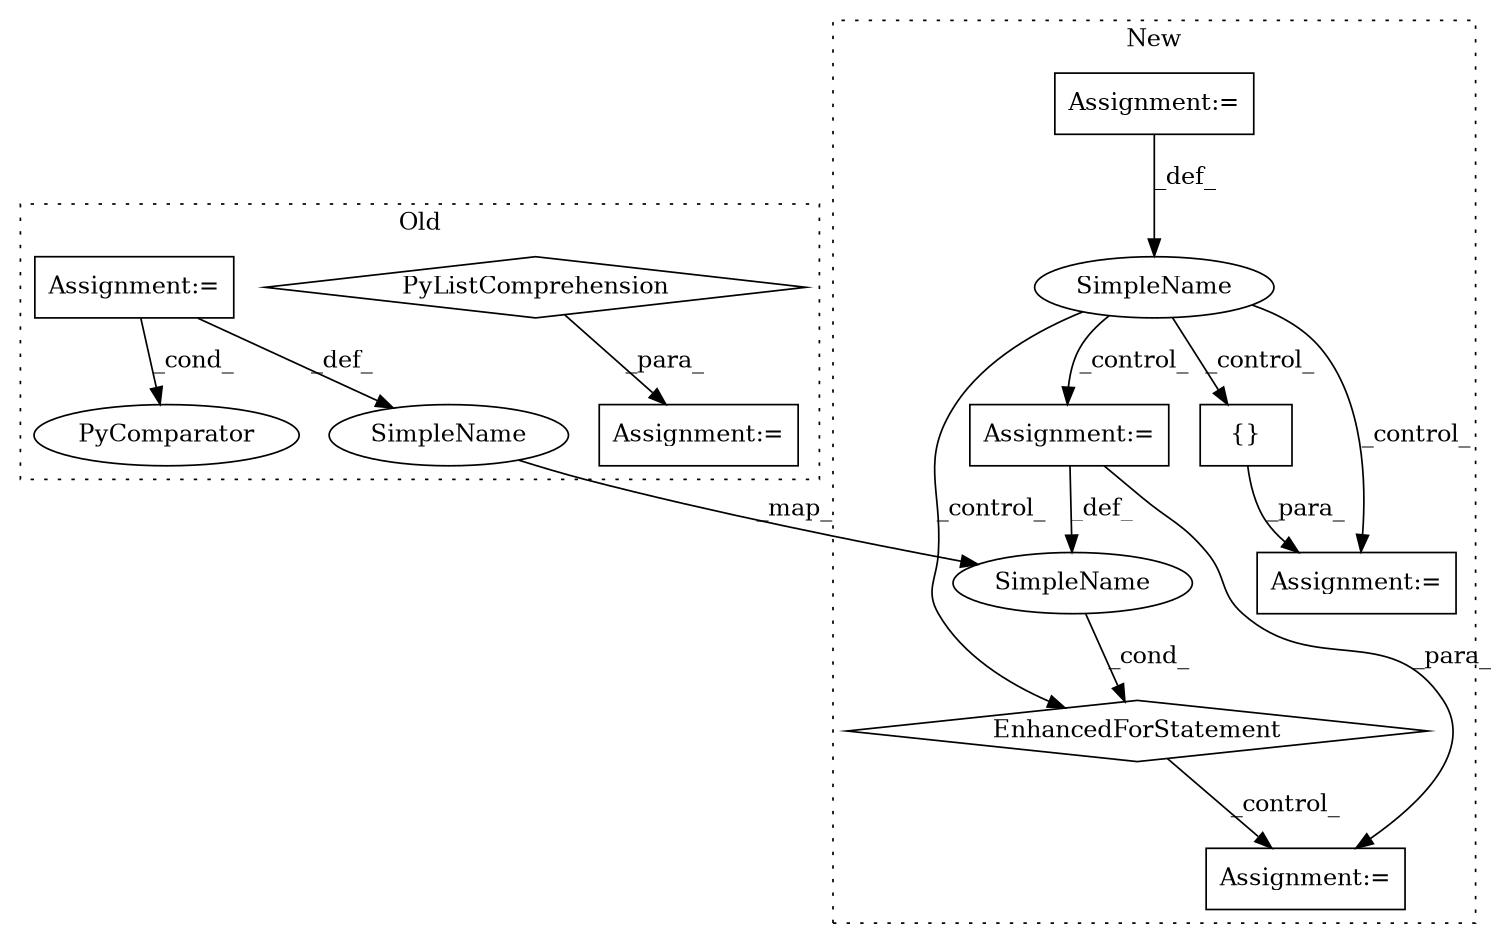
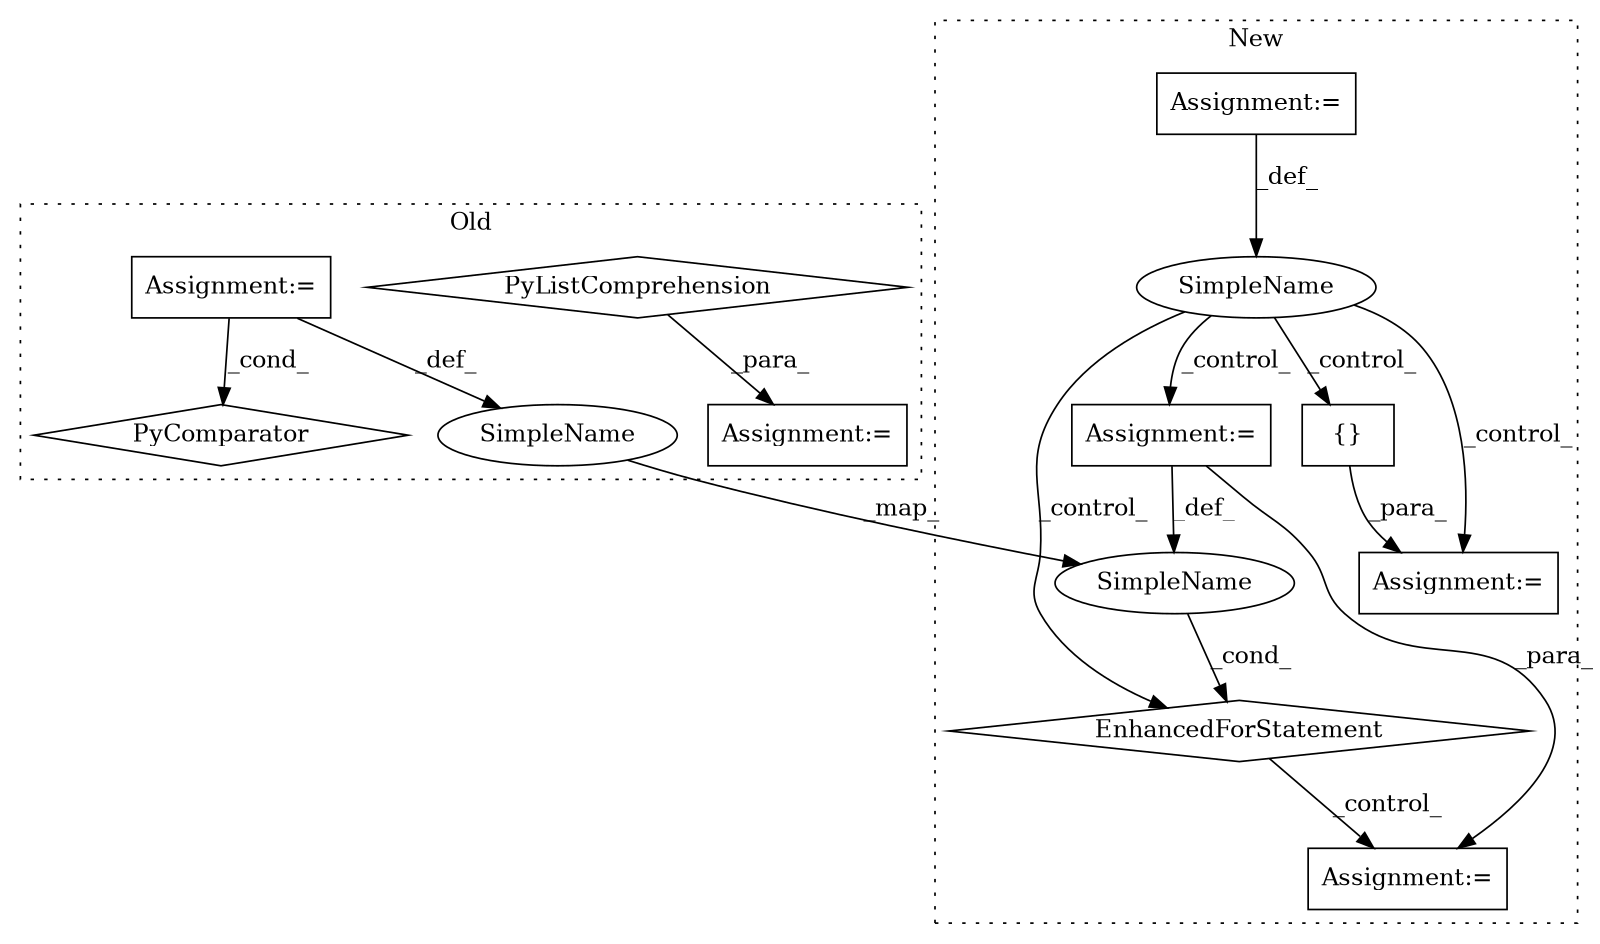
(167, 435) -> (221, 435)
